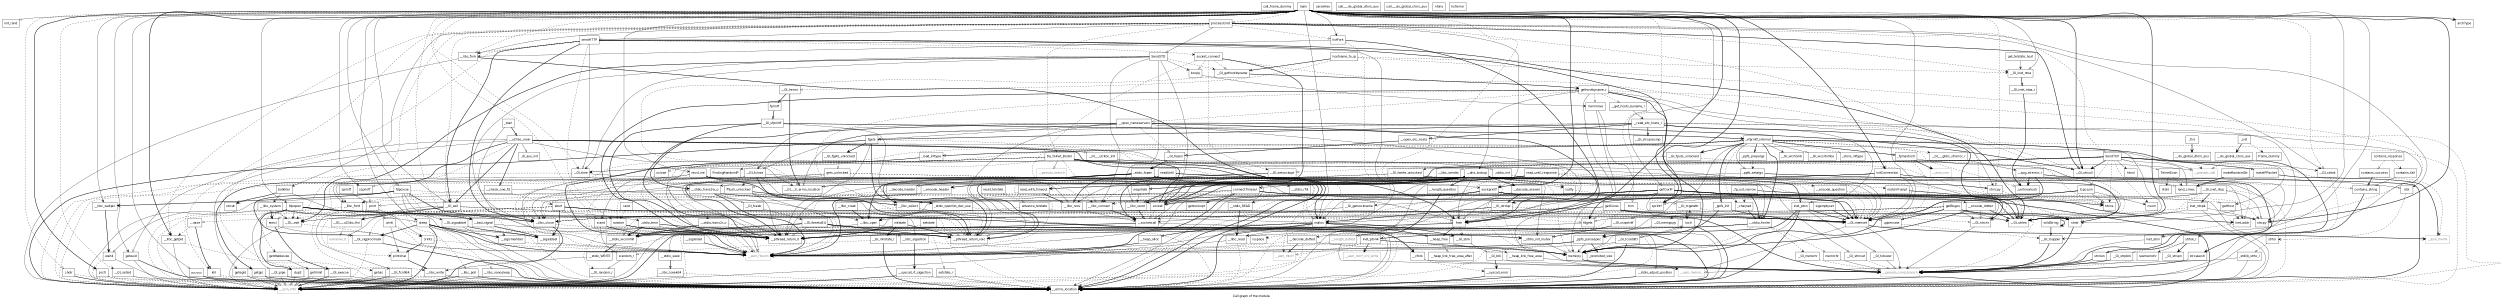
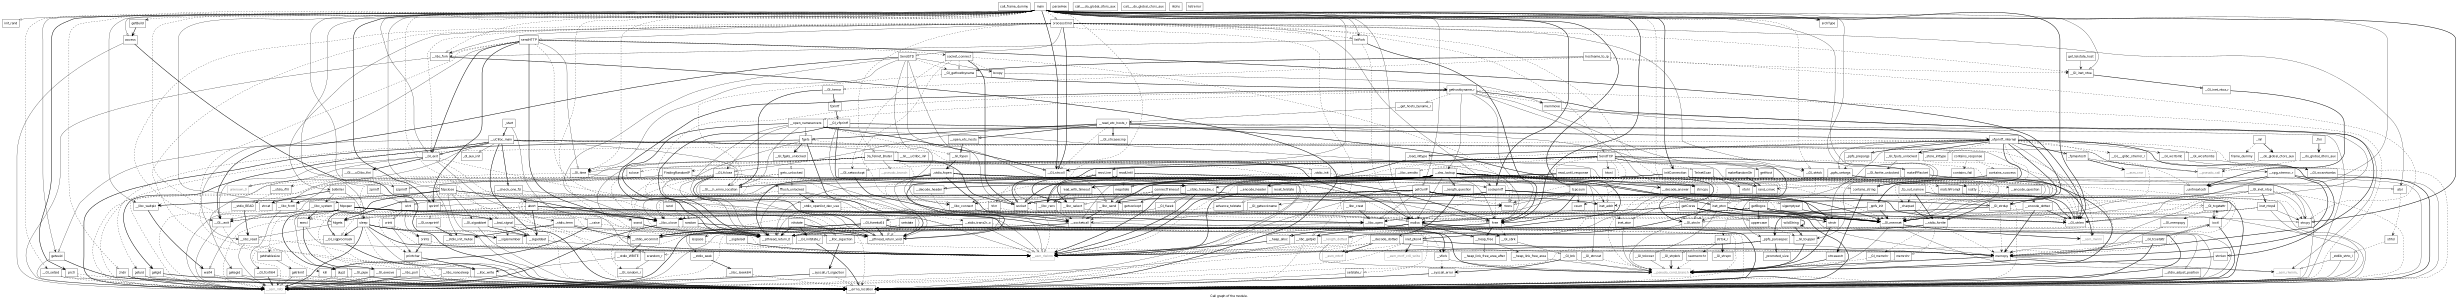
none -> (138, 23)
none -> (2323, 173)
(1739, 195) -> none
(1555, 248) -> none
